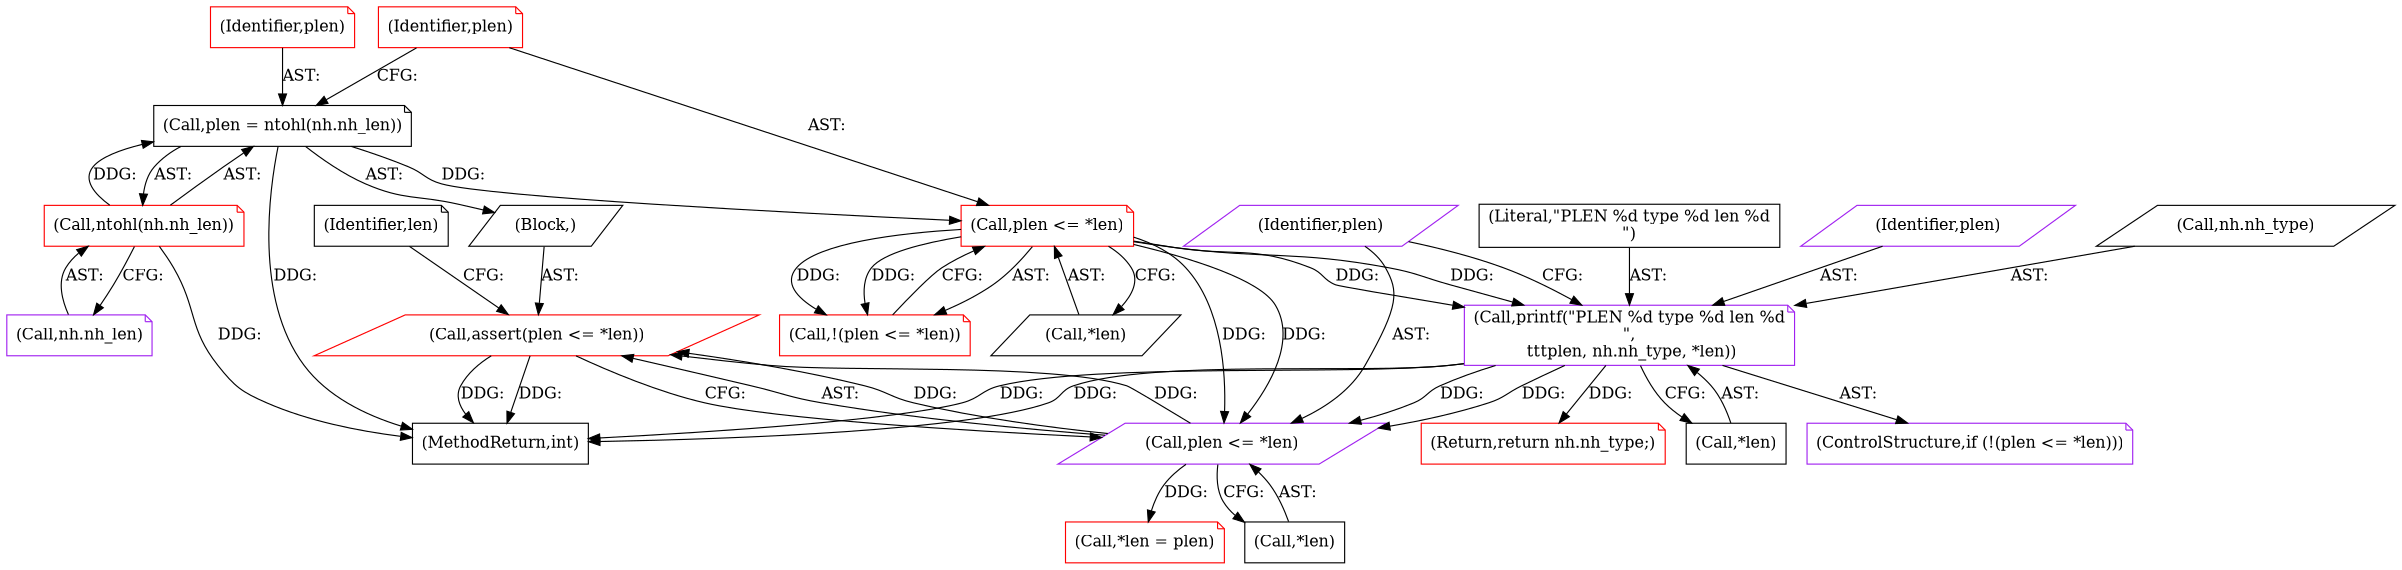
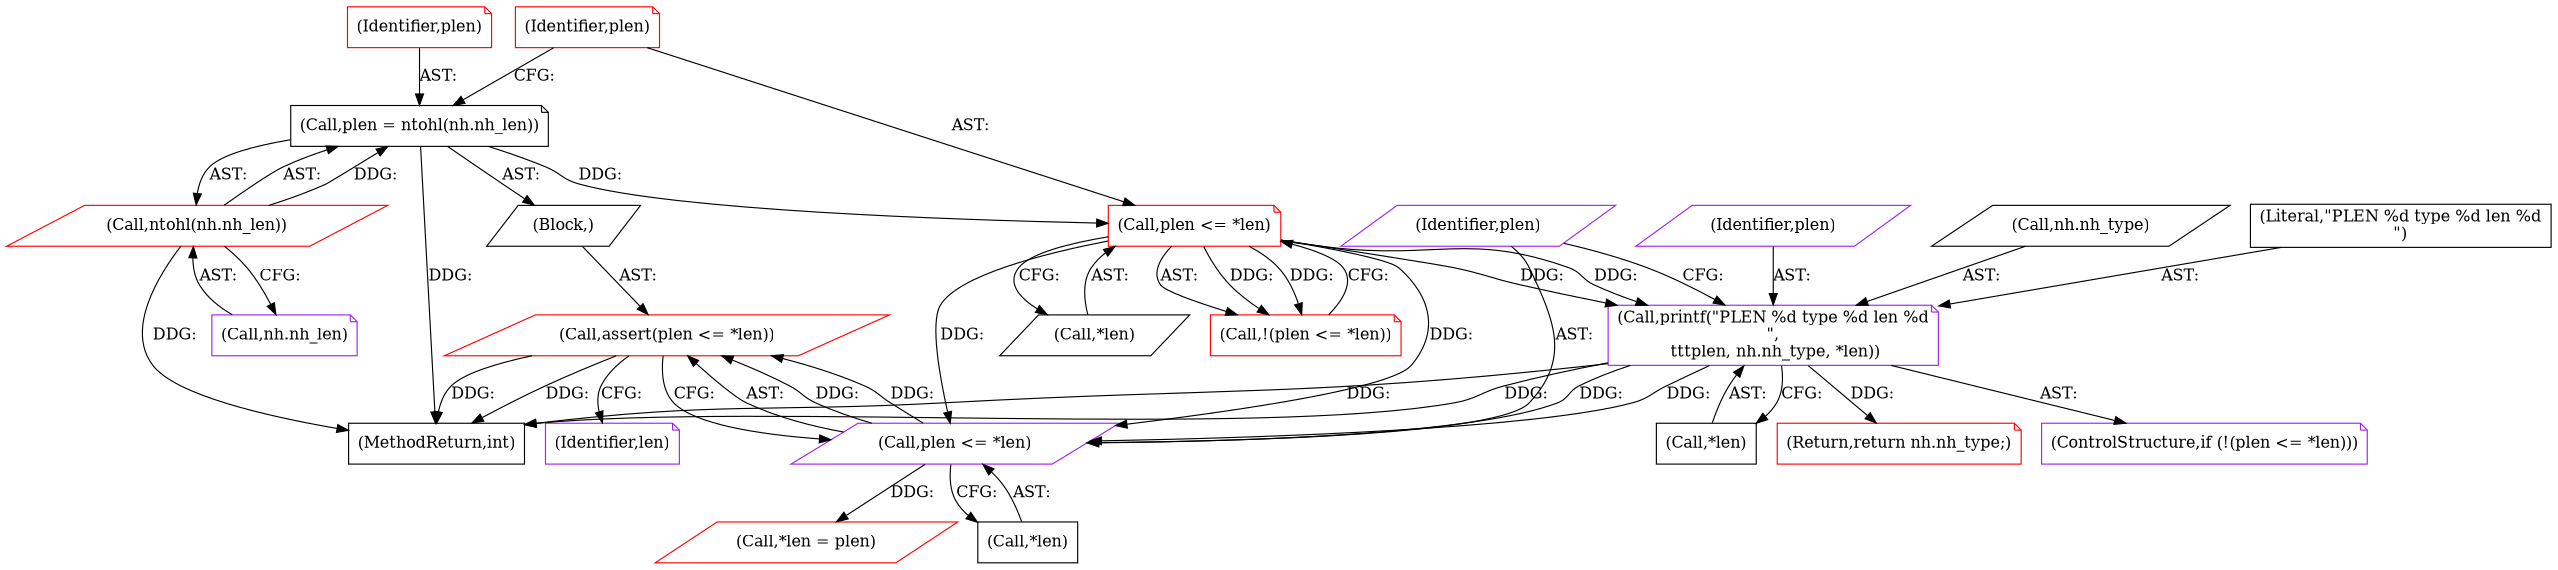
(144, 226) -> (197, 226)
(381, 226) -> (612, 444)
(454, 277) -> (605, 379)
(1145, 542) -> (806, 542)
